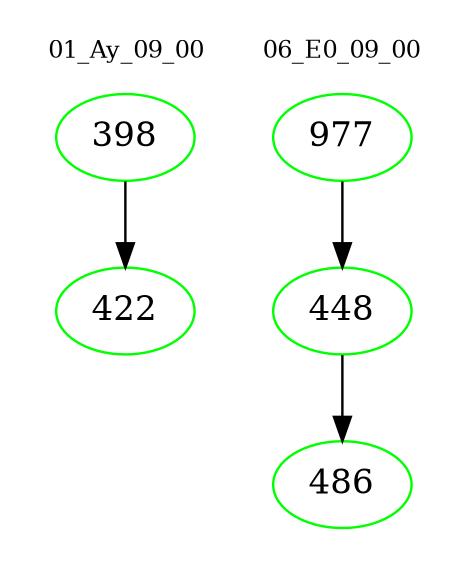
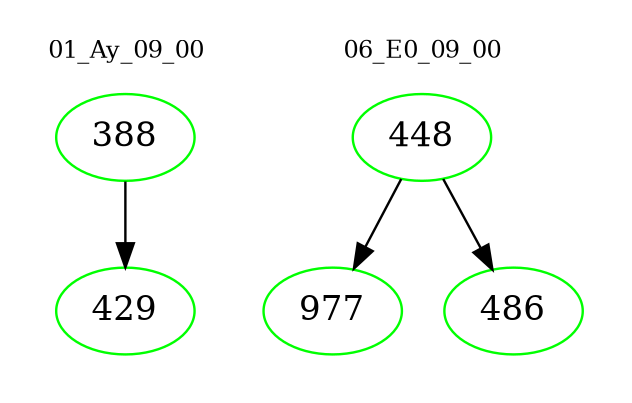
(125, 137) -> (125, 137)
(342, 212) -> (383, 213)
(125, 311) -> (125, 311)
